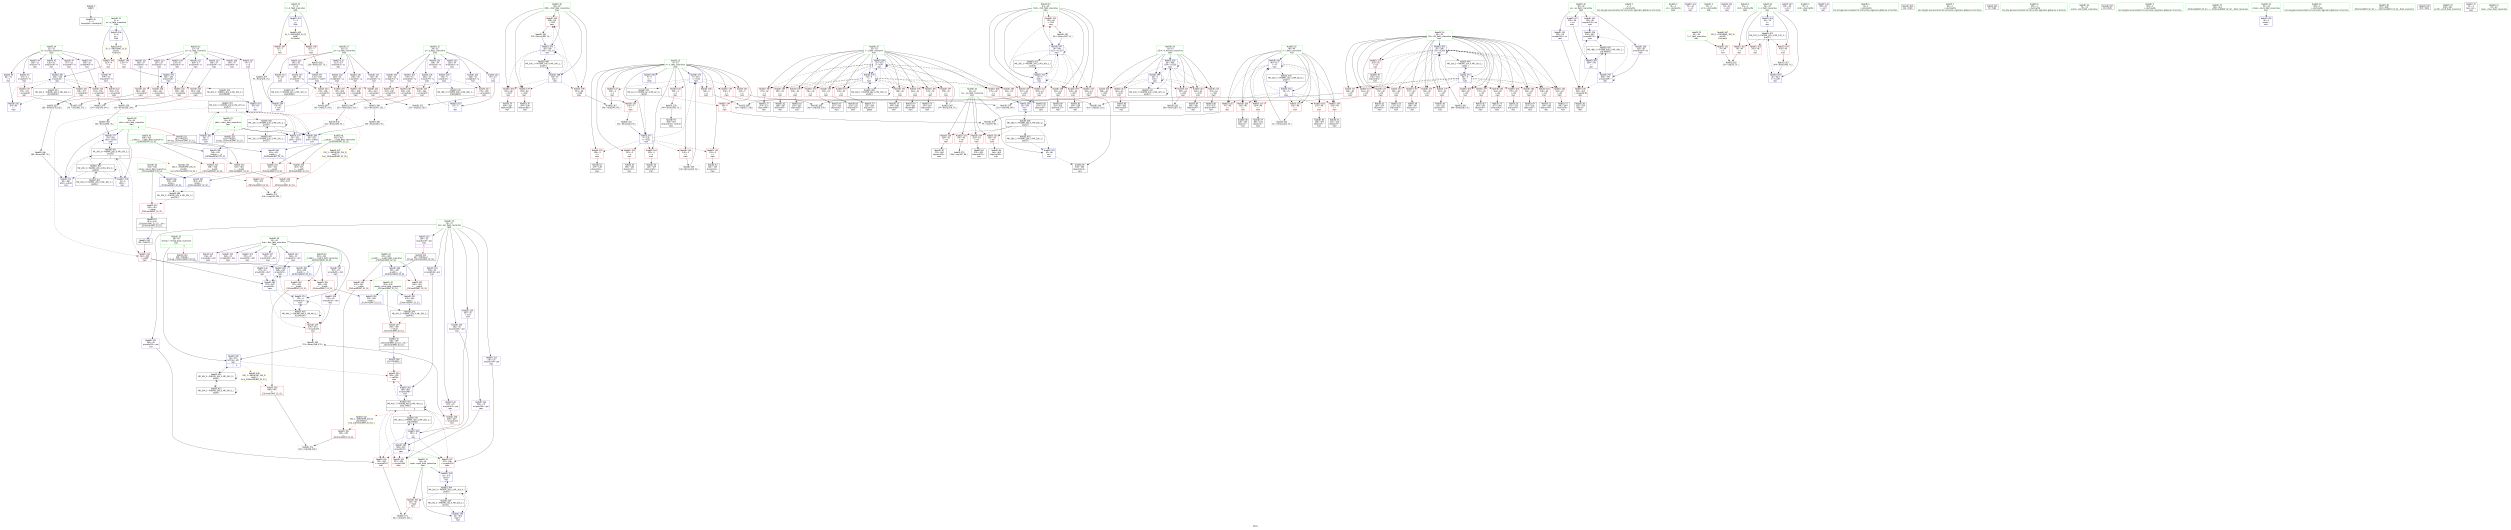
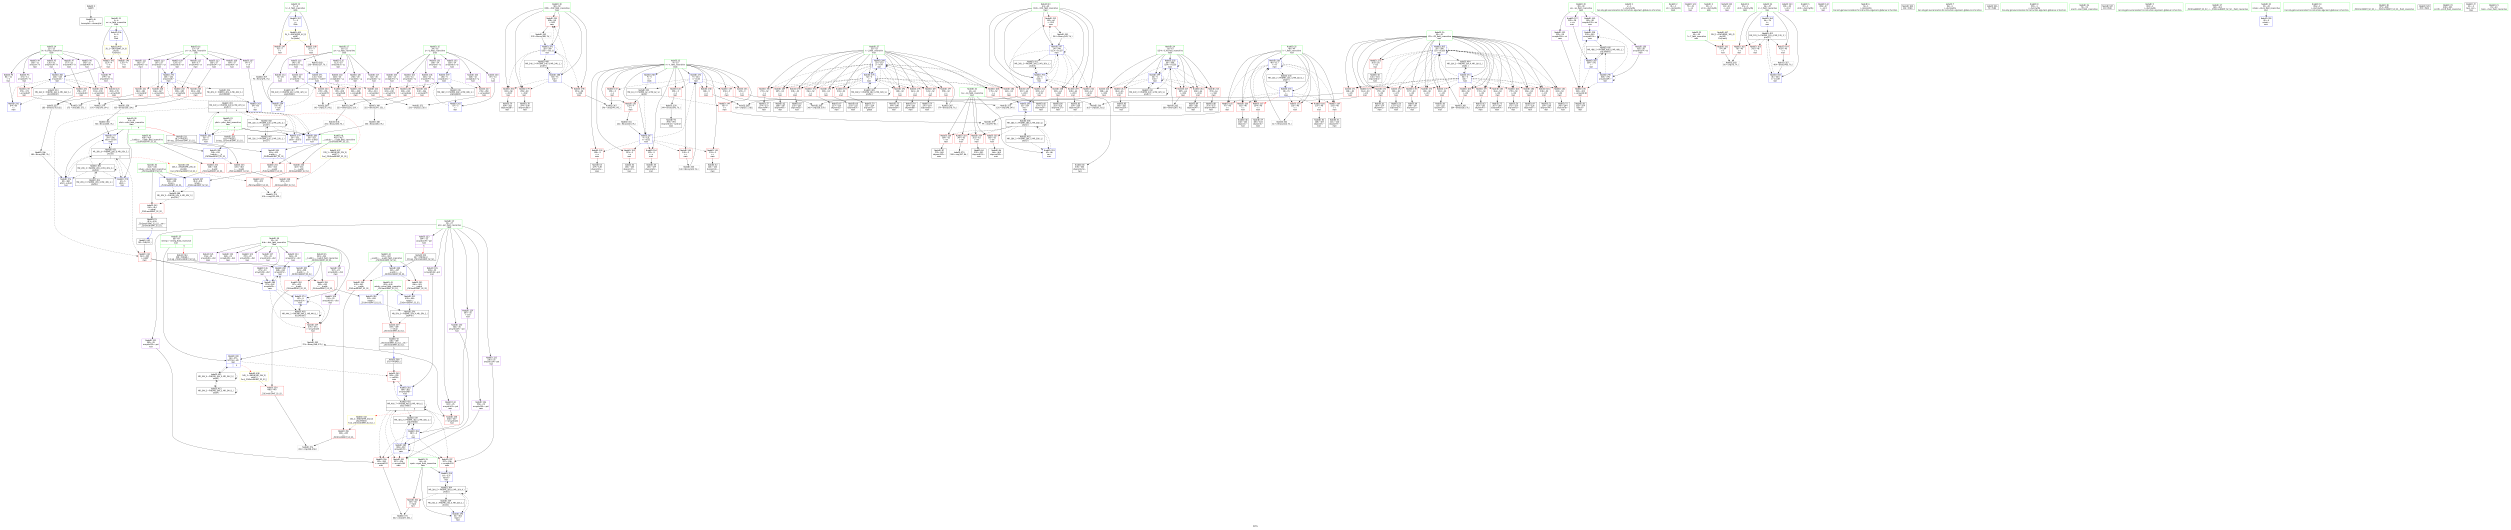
(145, 73) -> (163, 70)
(1063, 160) -> (1048, 136)
